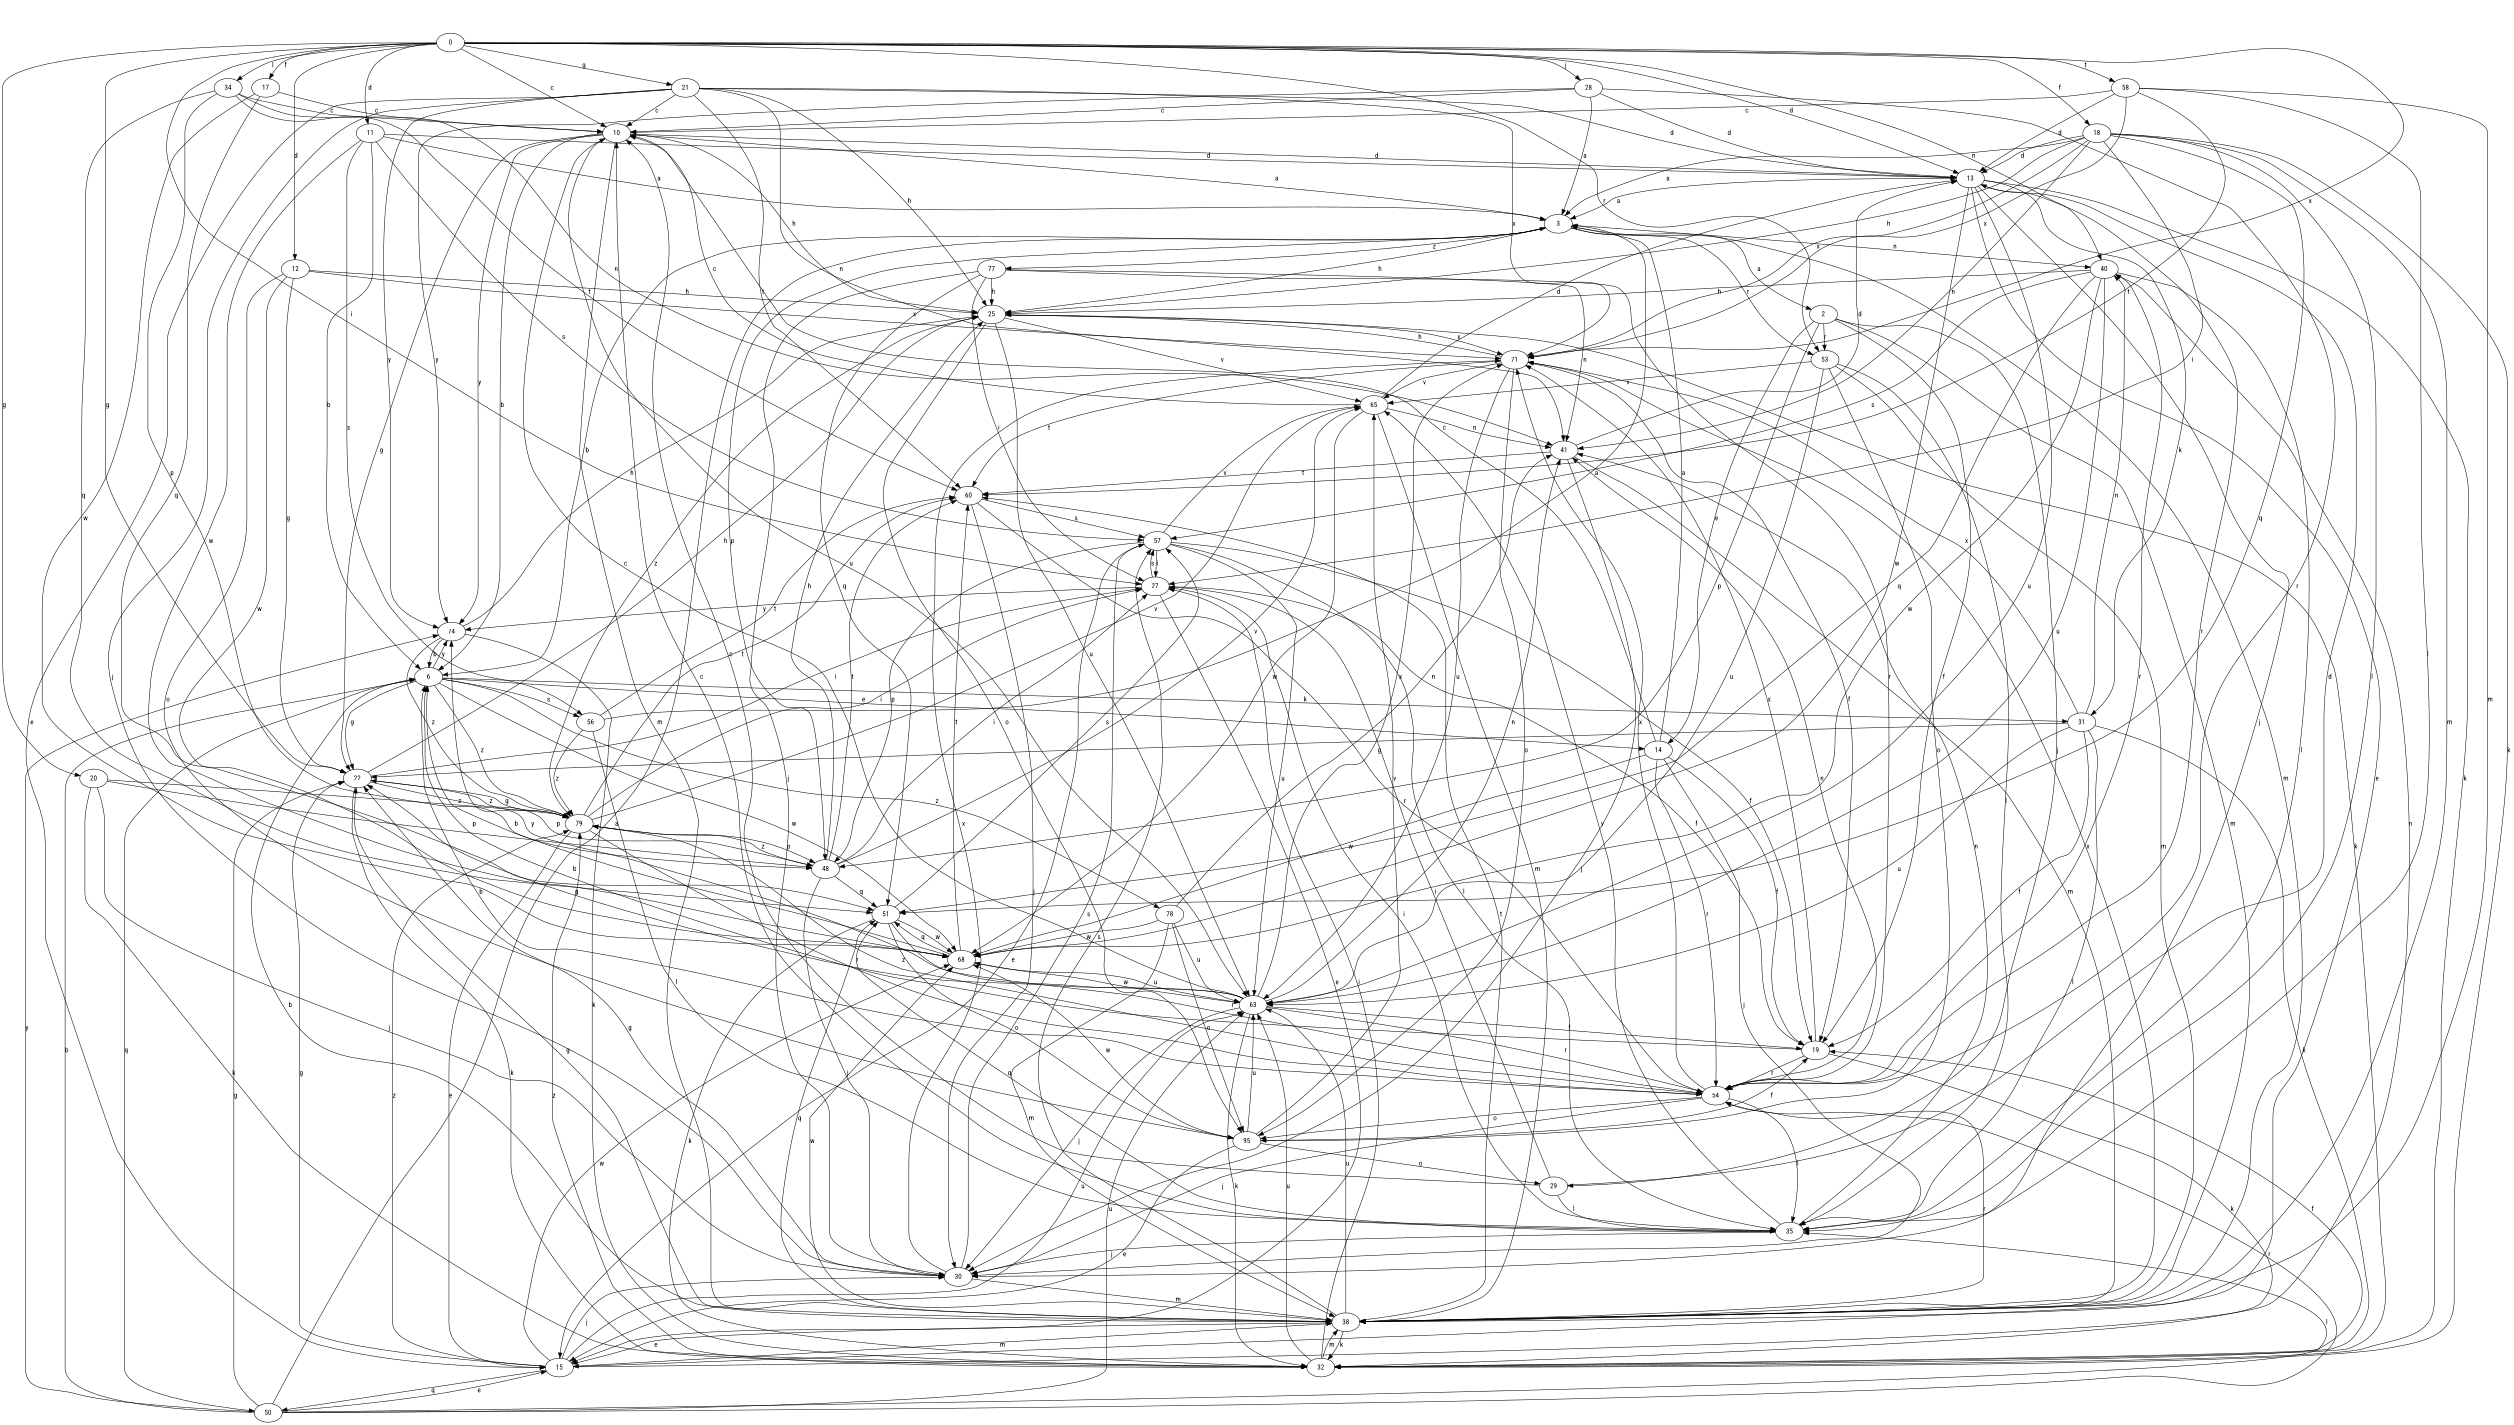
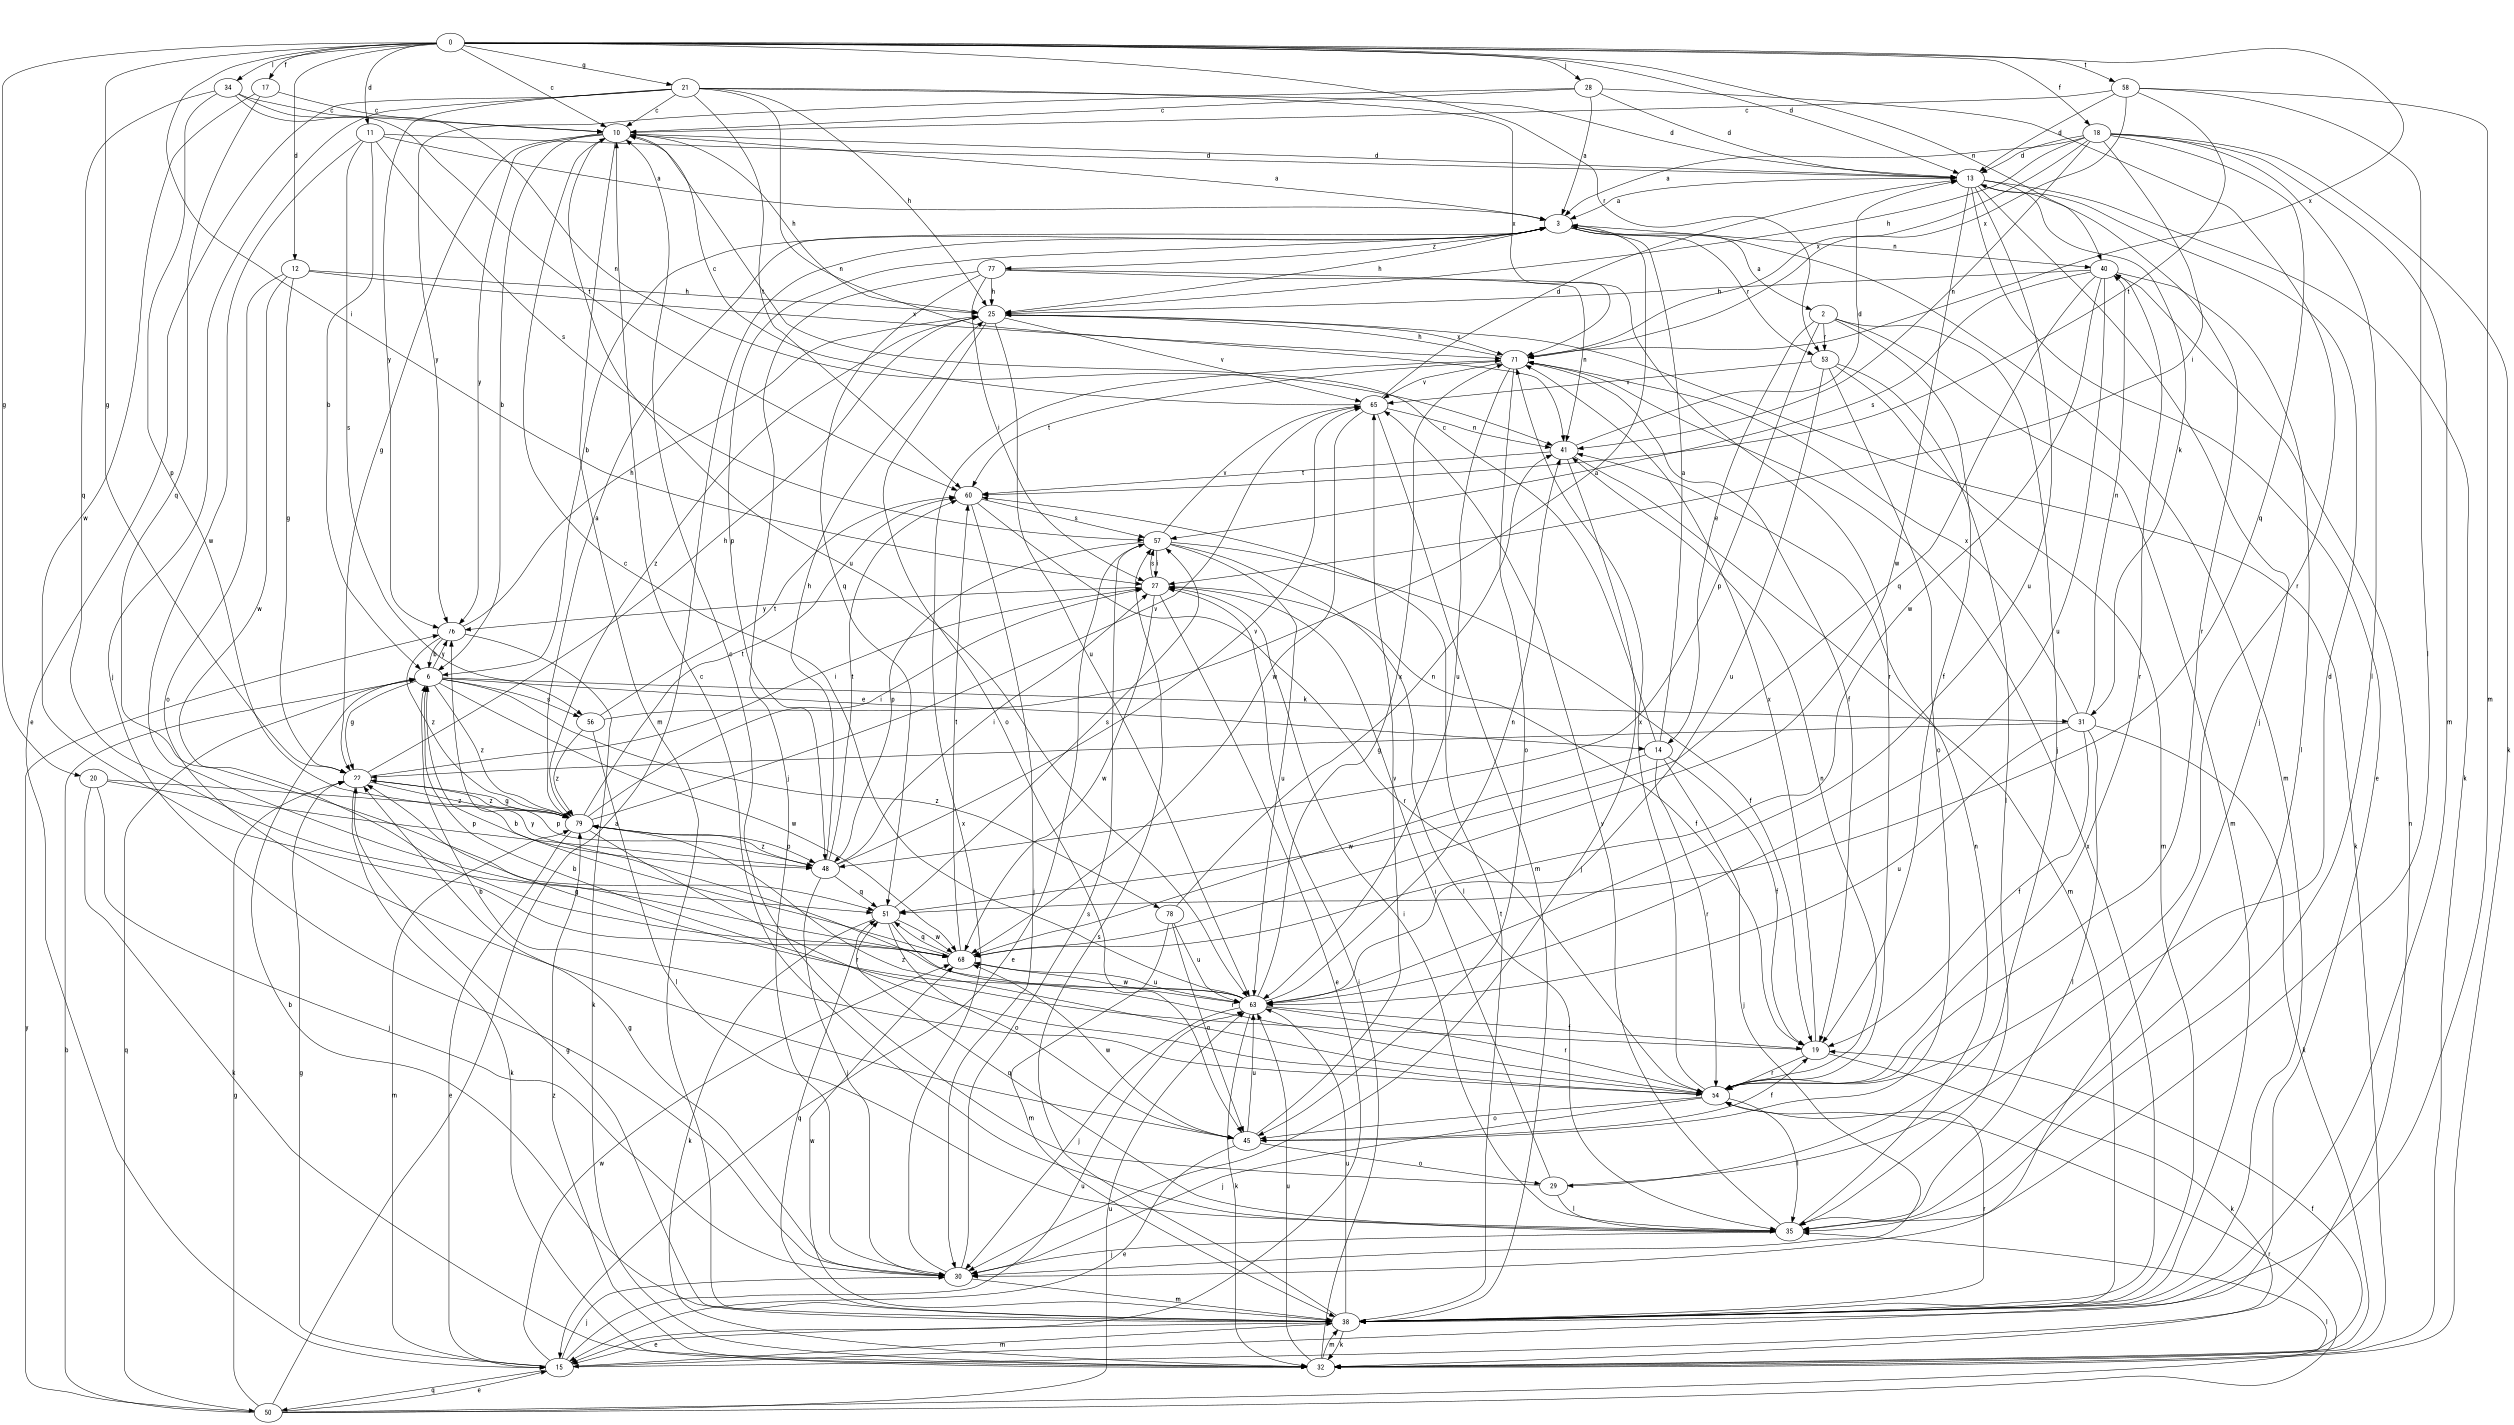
none -> (773, 259)
(452, 632) -> (452, 632)
(1064, 937) -> (1091, 788)
(395, 1096) -> (395, 1096)
(1247, 1141) -> (1247, 1141)
